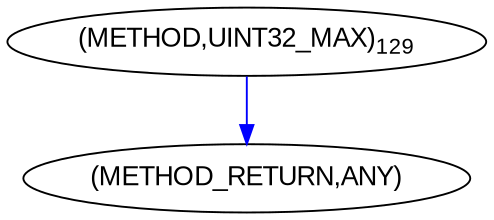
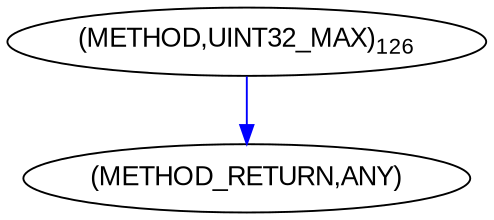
(396, 39) -> (396, 39)
